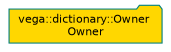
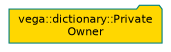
(86, 26) -> (86, 26)
